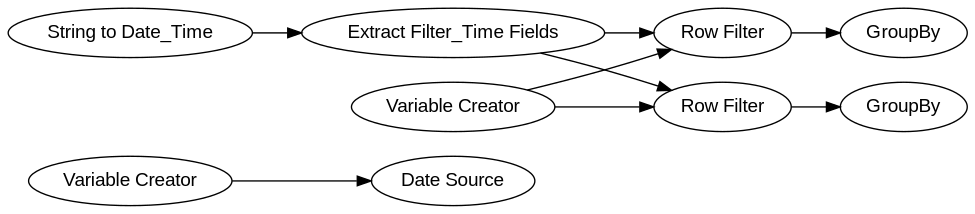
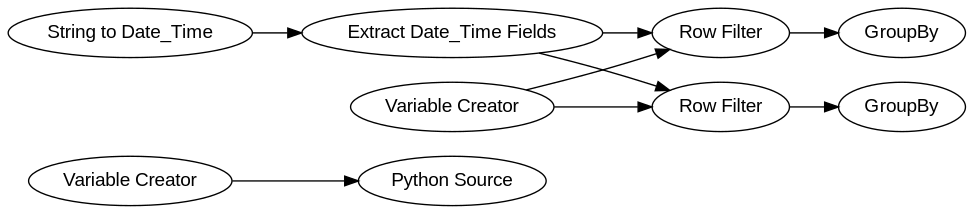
(453, 33) -> (452, 33)
(453, 181) -> (452, 181)
